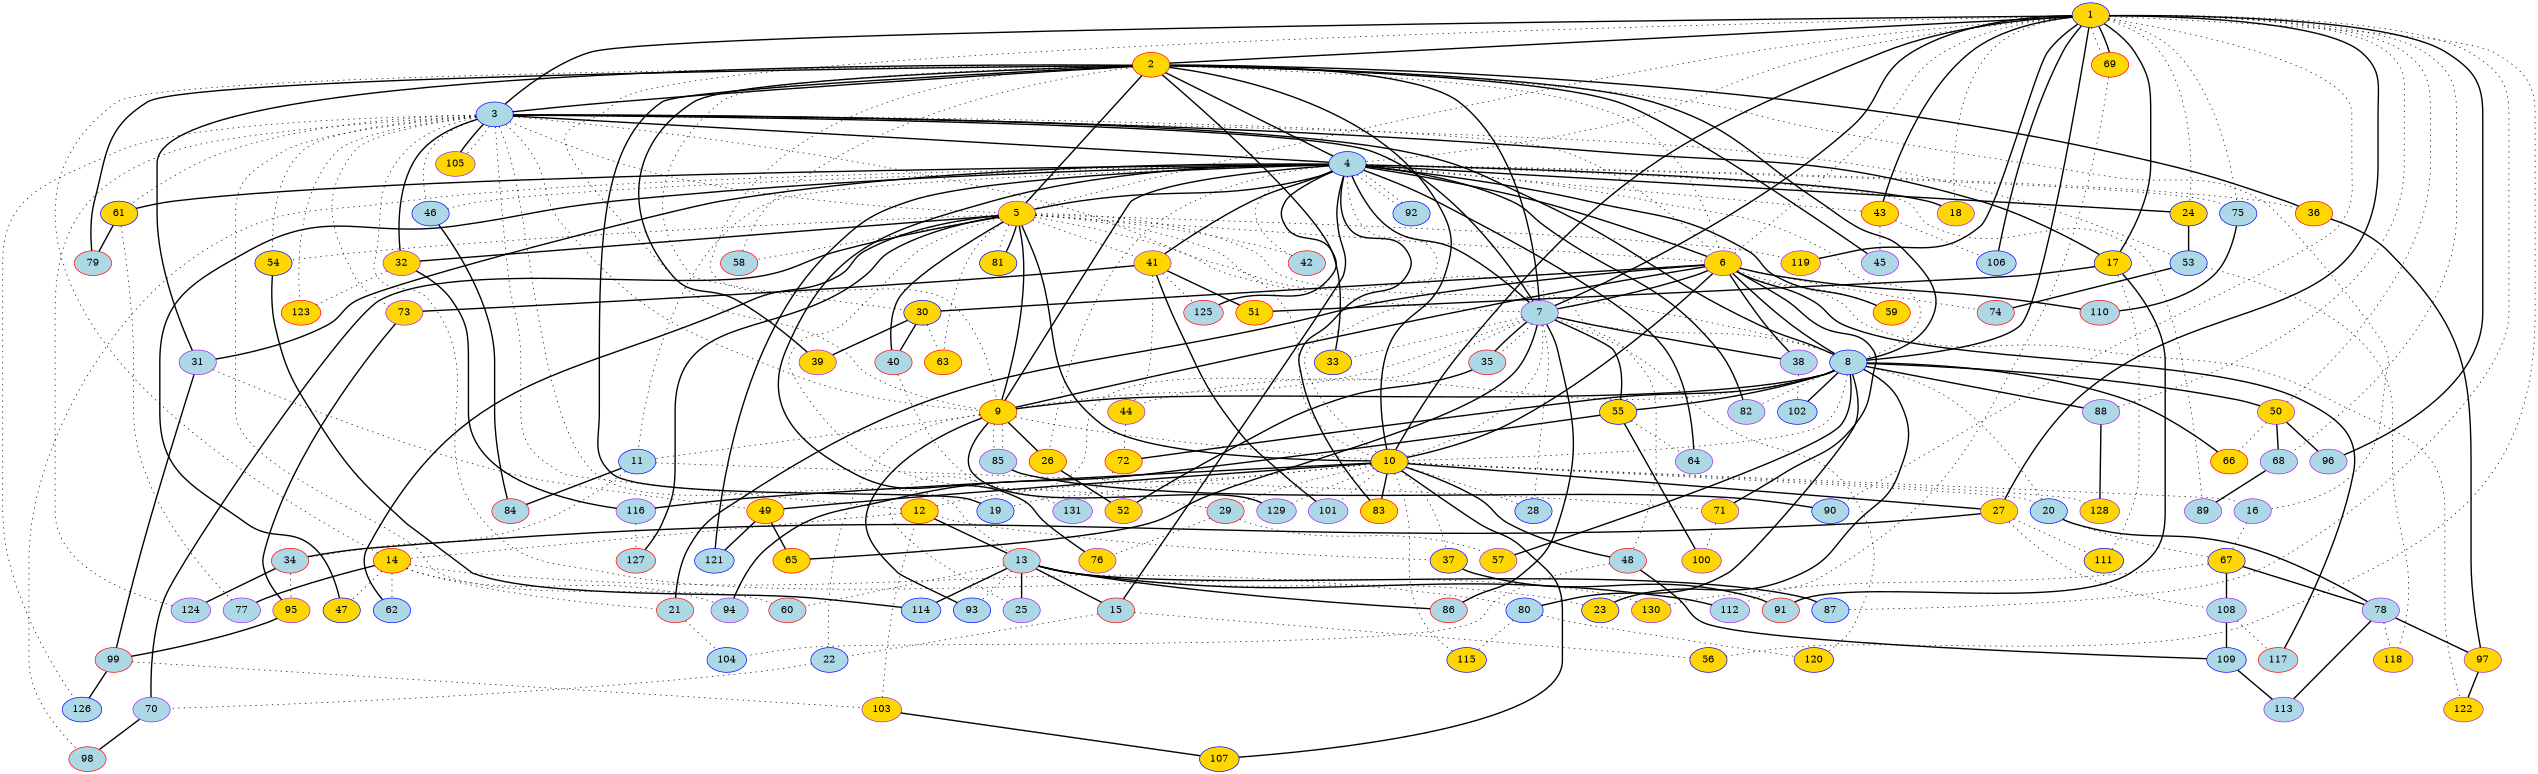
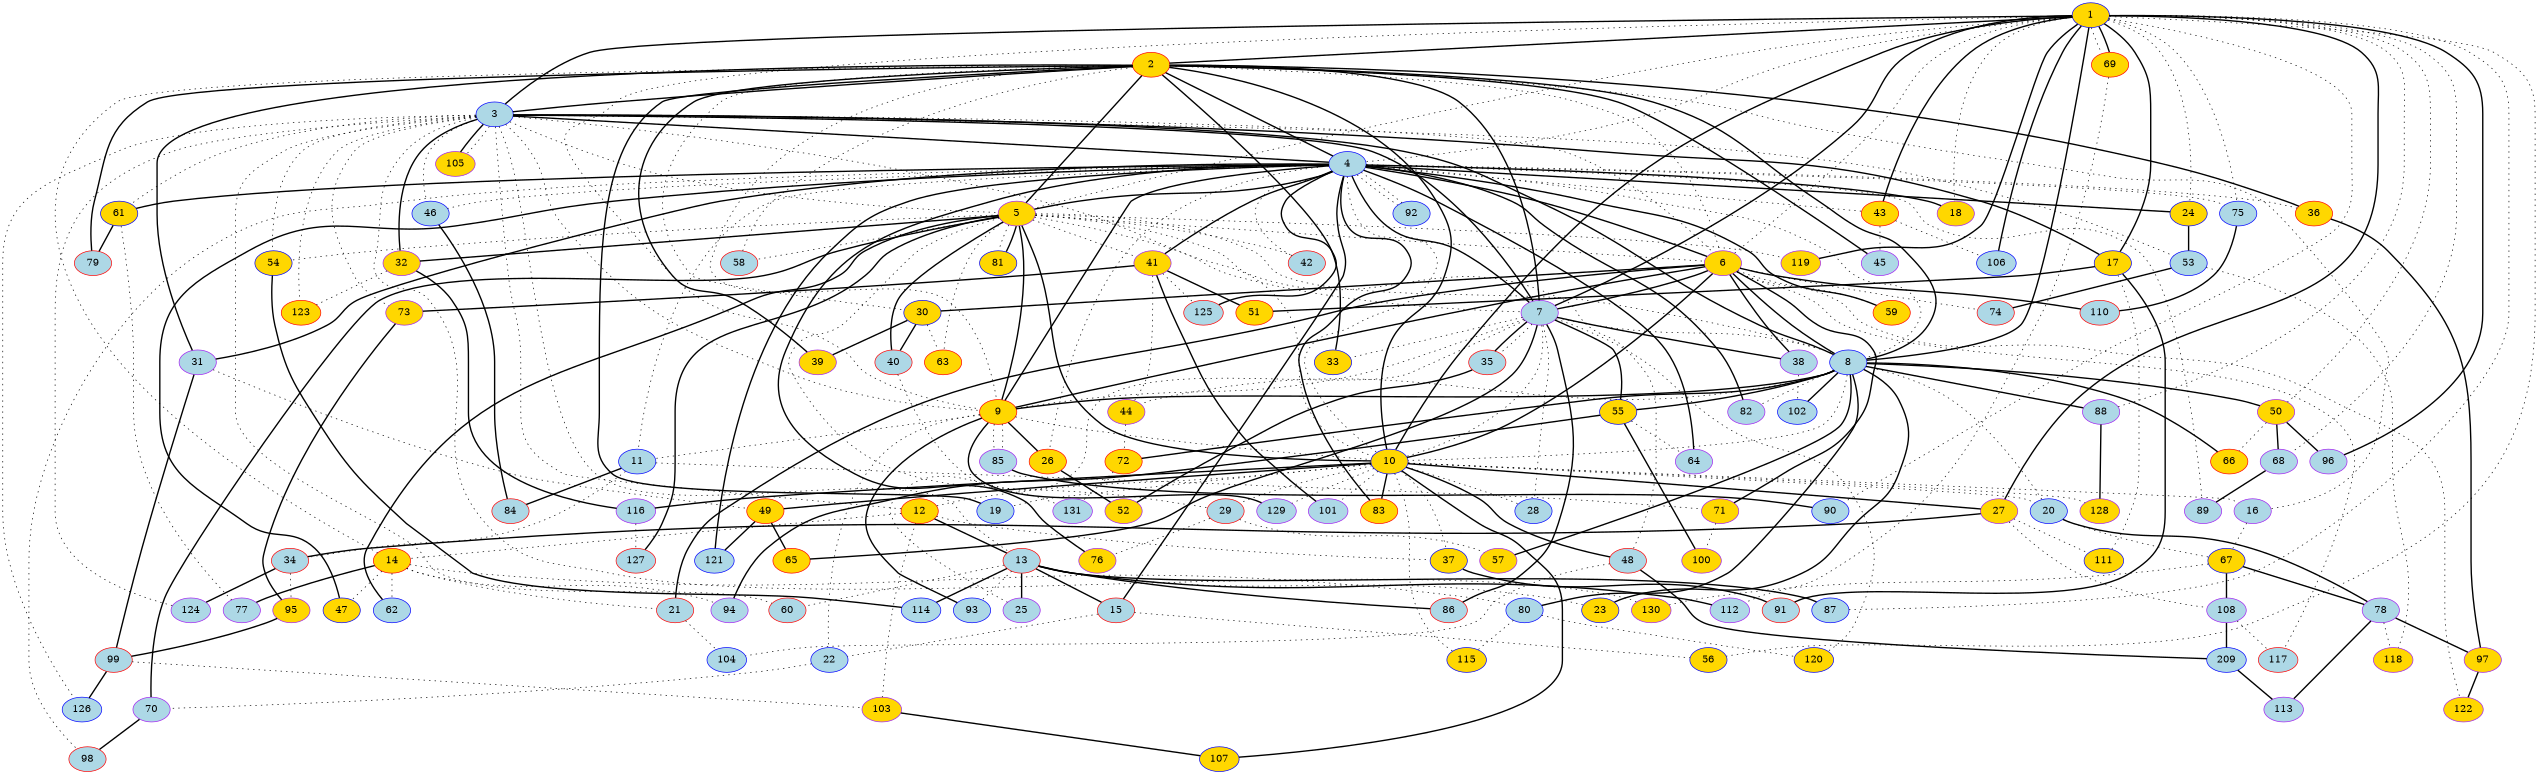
(2156, 369) -> (2156, 369)
(2226, 660) -> (2226, 660)
